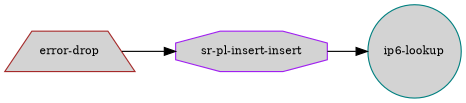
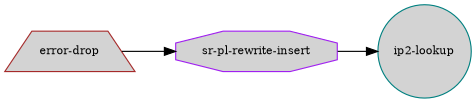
(251, 51) -> (256, 51)
(415, 51) -> (425, 51)
